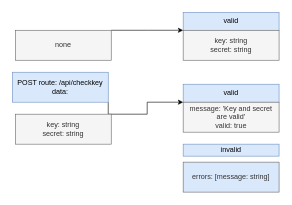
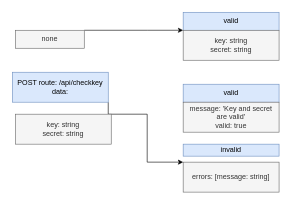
(63, 45) -> (50, 39)
(147, 102) -> none
none -> (147, 161)
(231, 177) -> (231, 177)
